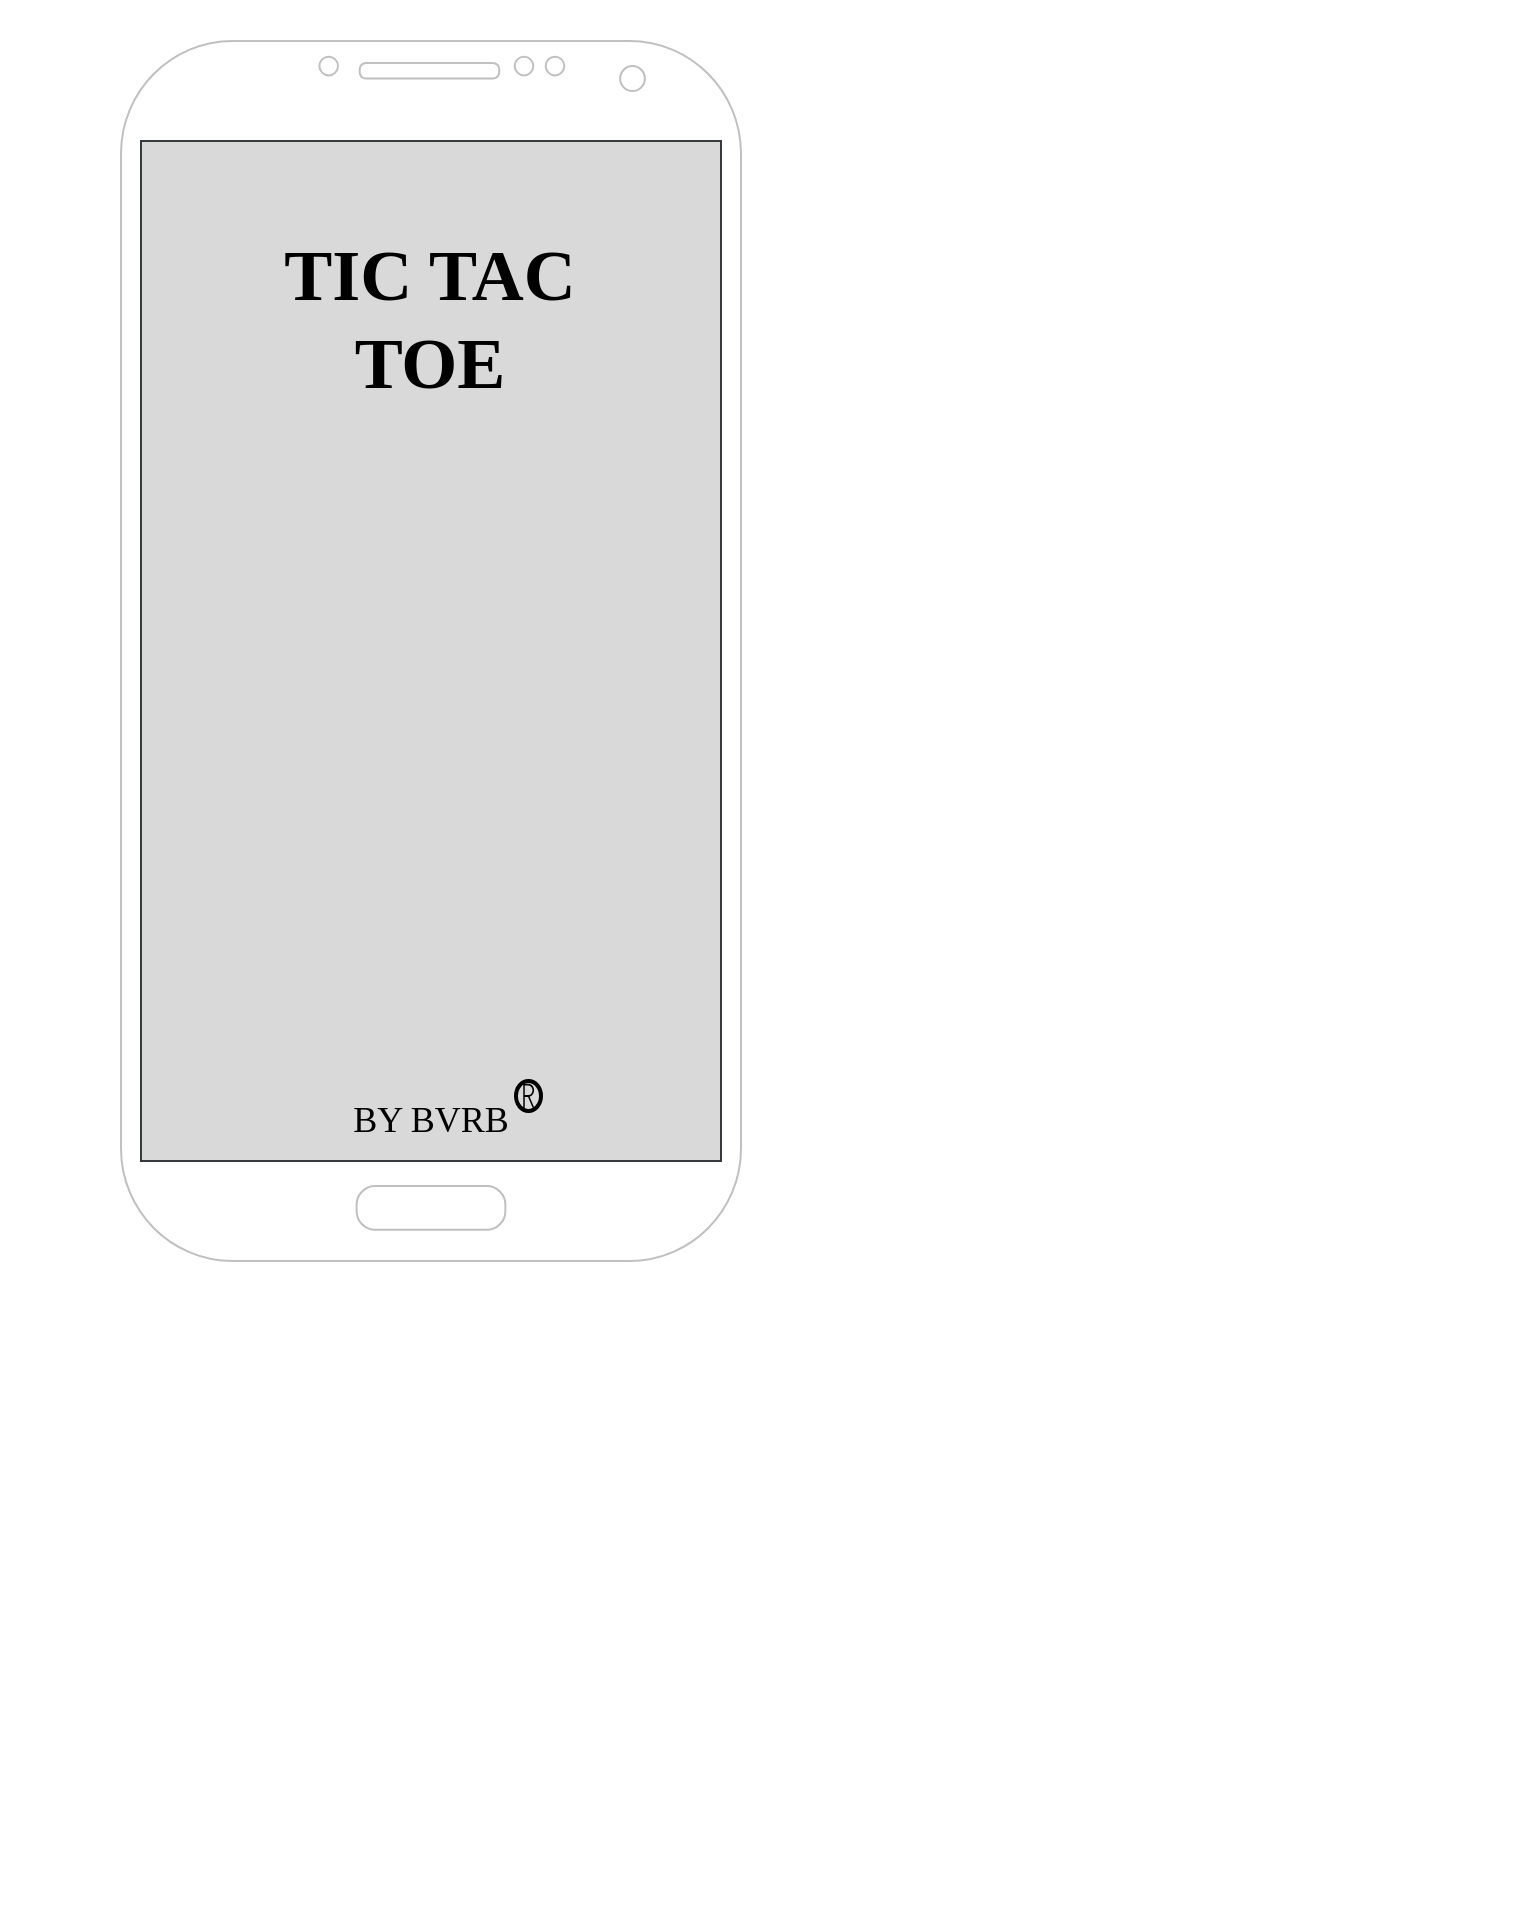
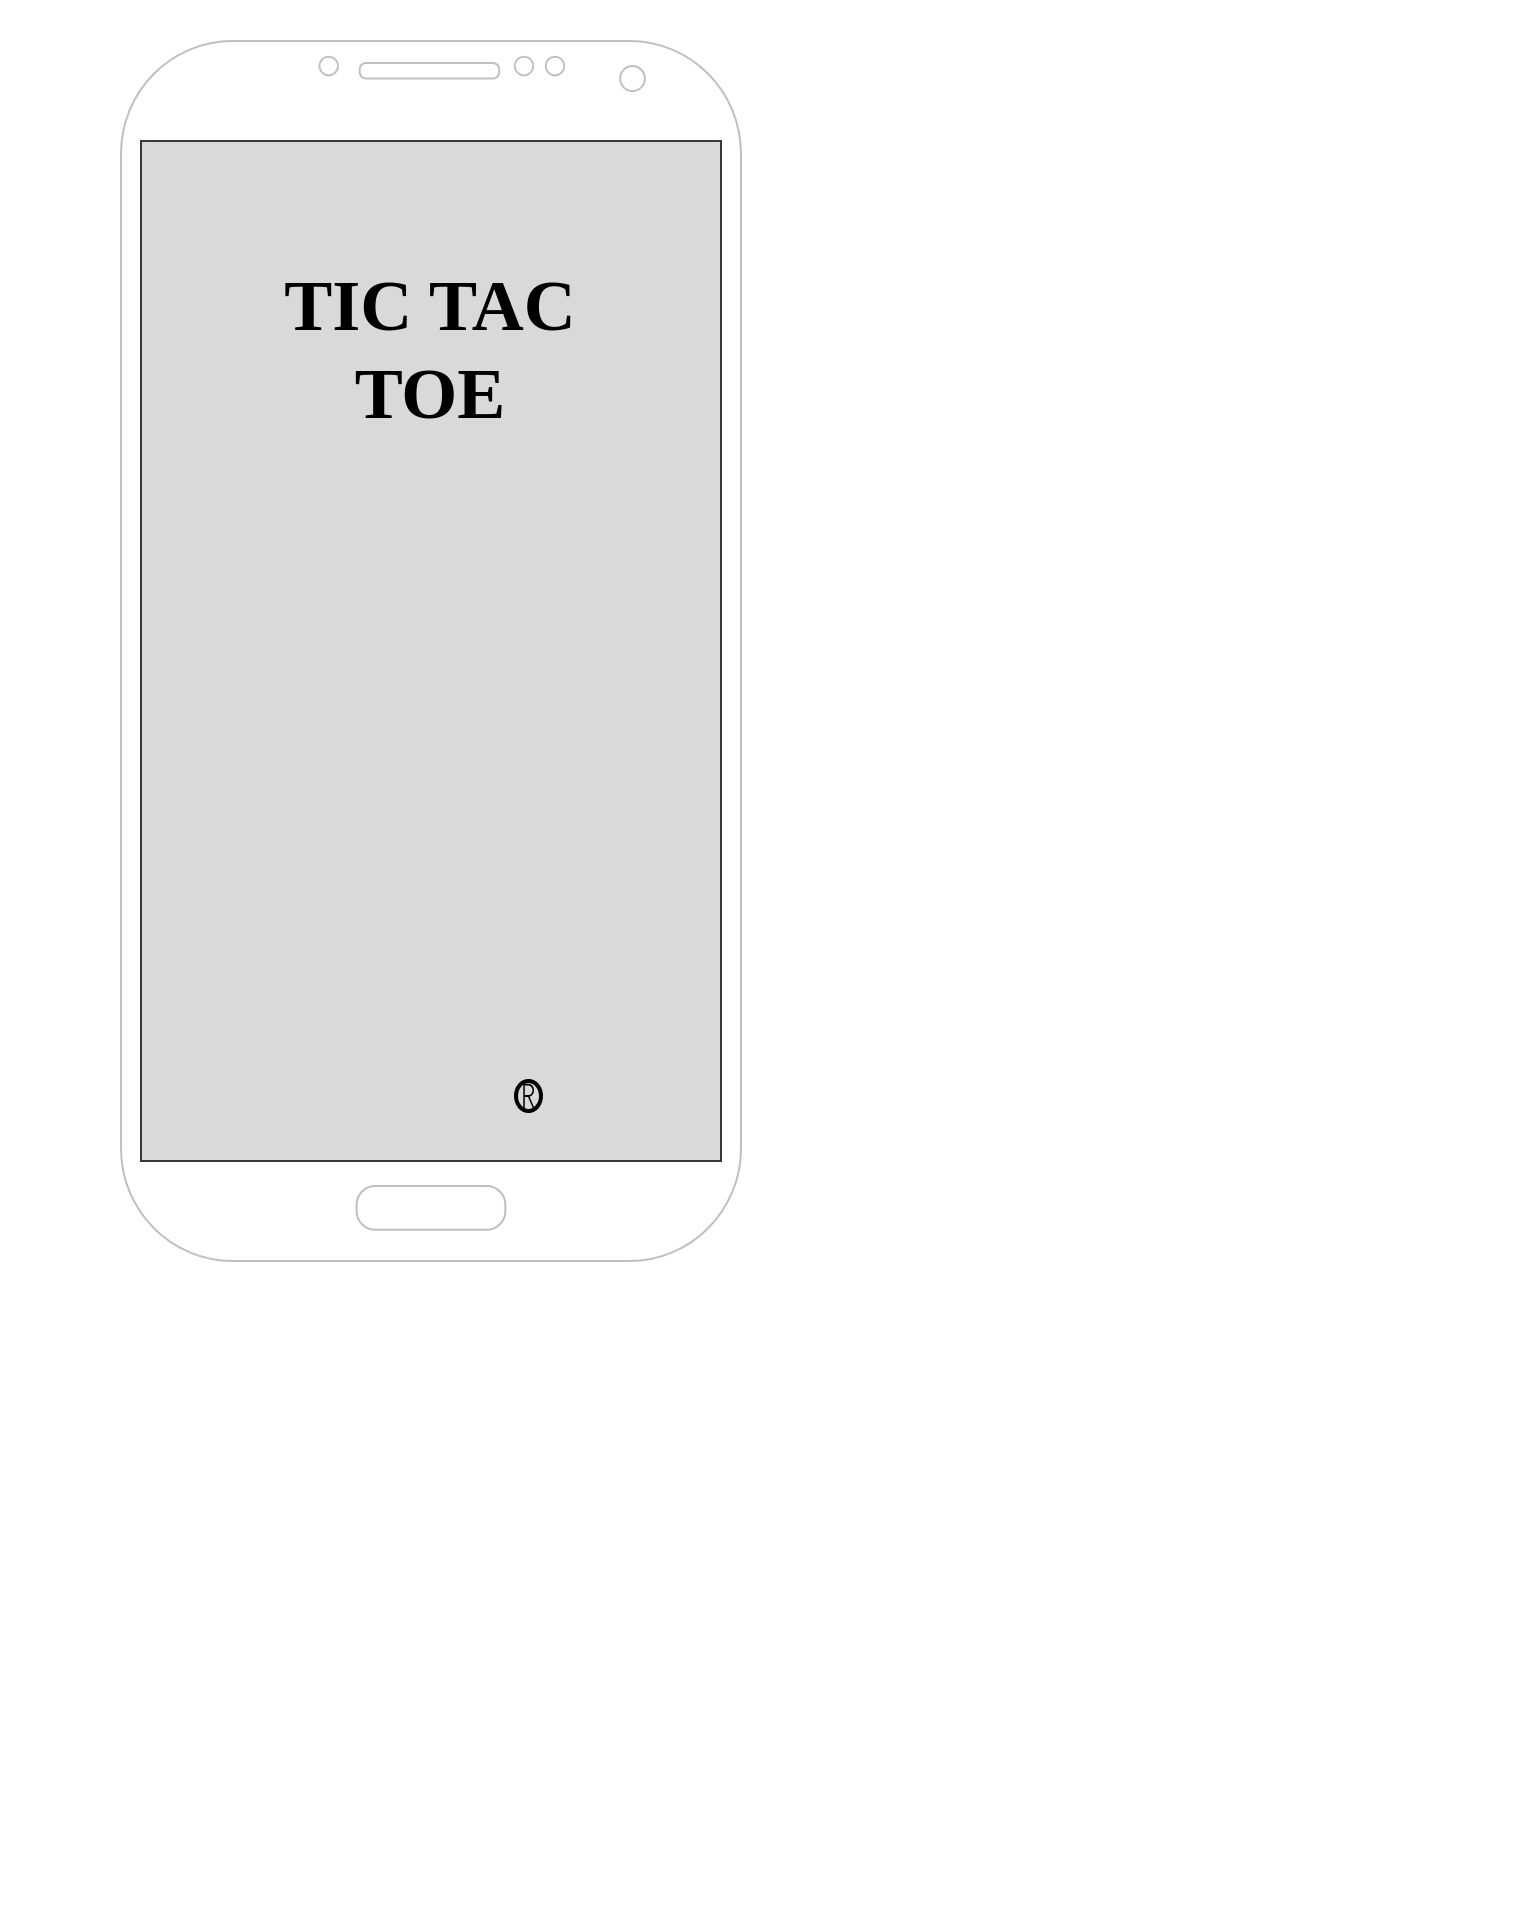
(431, 321) -> (431, 351)
(431, 1121) -> none
